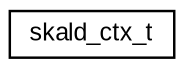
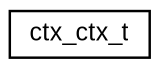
(92, 34) -> (80, 34)
